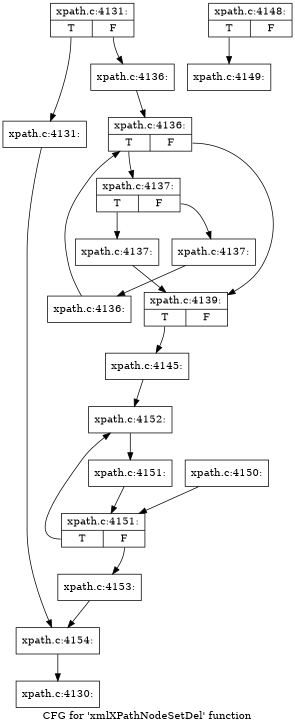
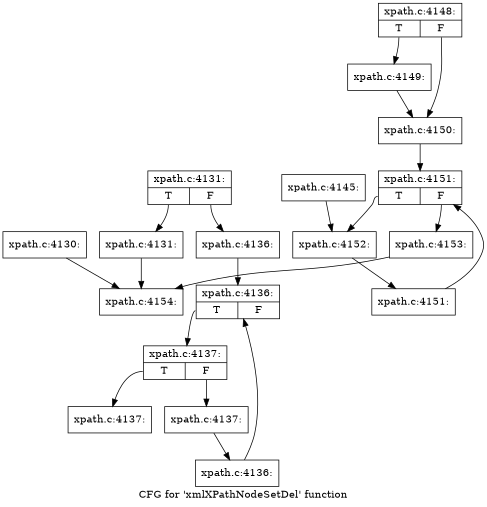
none -> (441, 75)
none -> (403, 101)
(186, 309) -> none
(58, 664) -> (90, 271)
